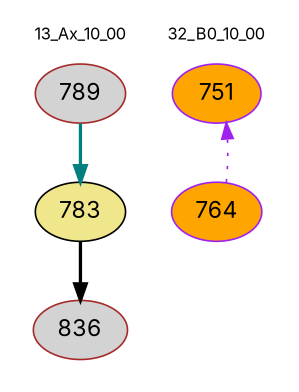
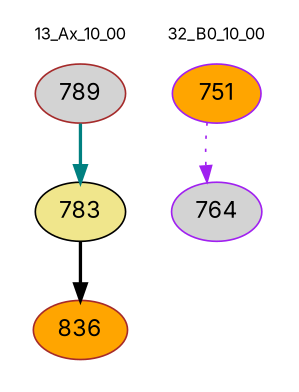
(228, 161) -> (206, 144)
(217, 212) -> (217, 212)
(80, 330) -> (80, 330)
